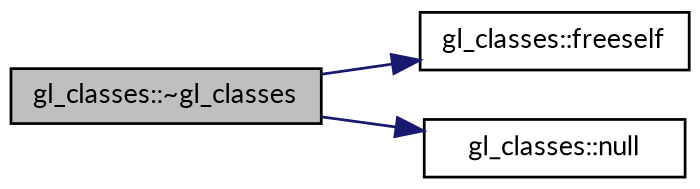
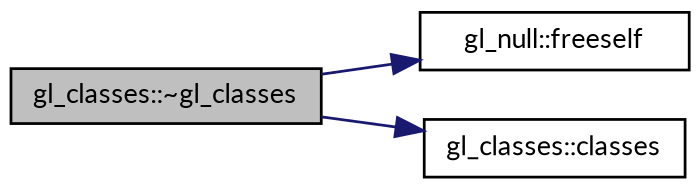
(555, 41) -> (555, 41)
(555, 148) -> (555, 148)
